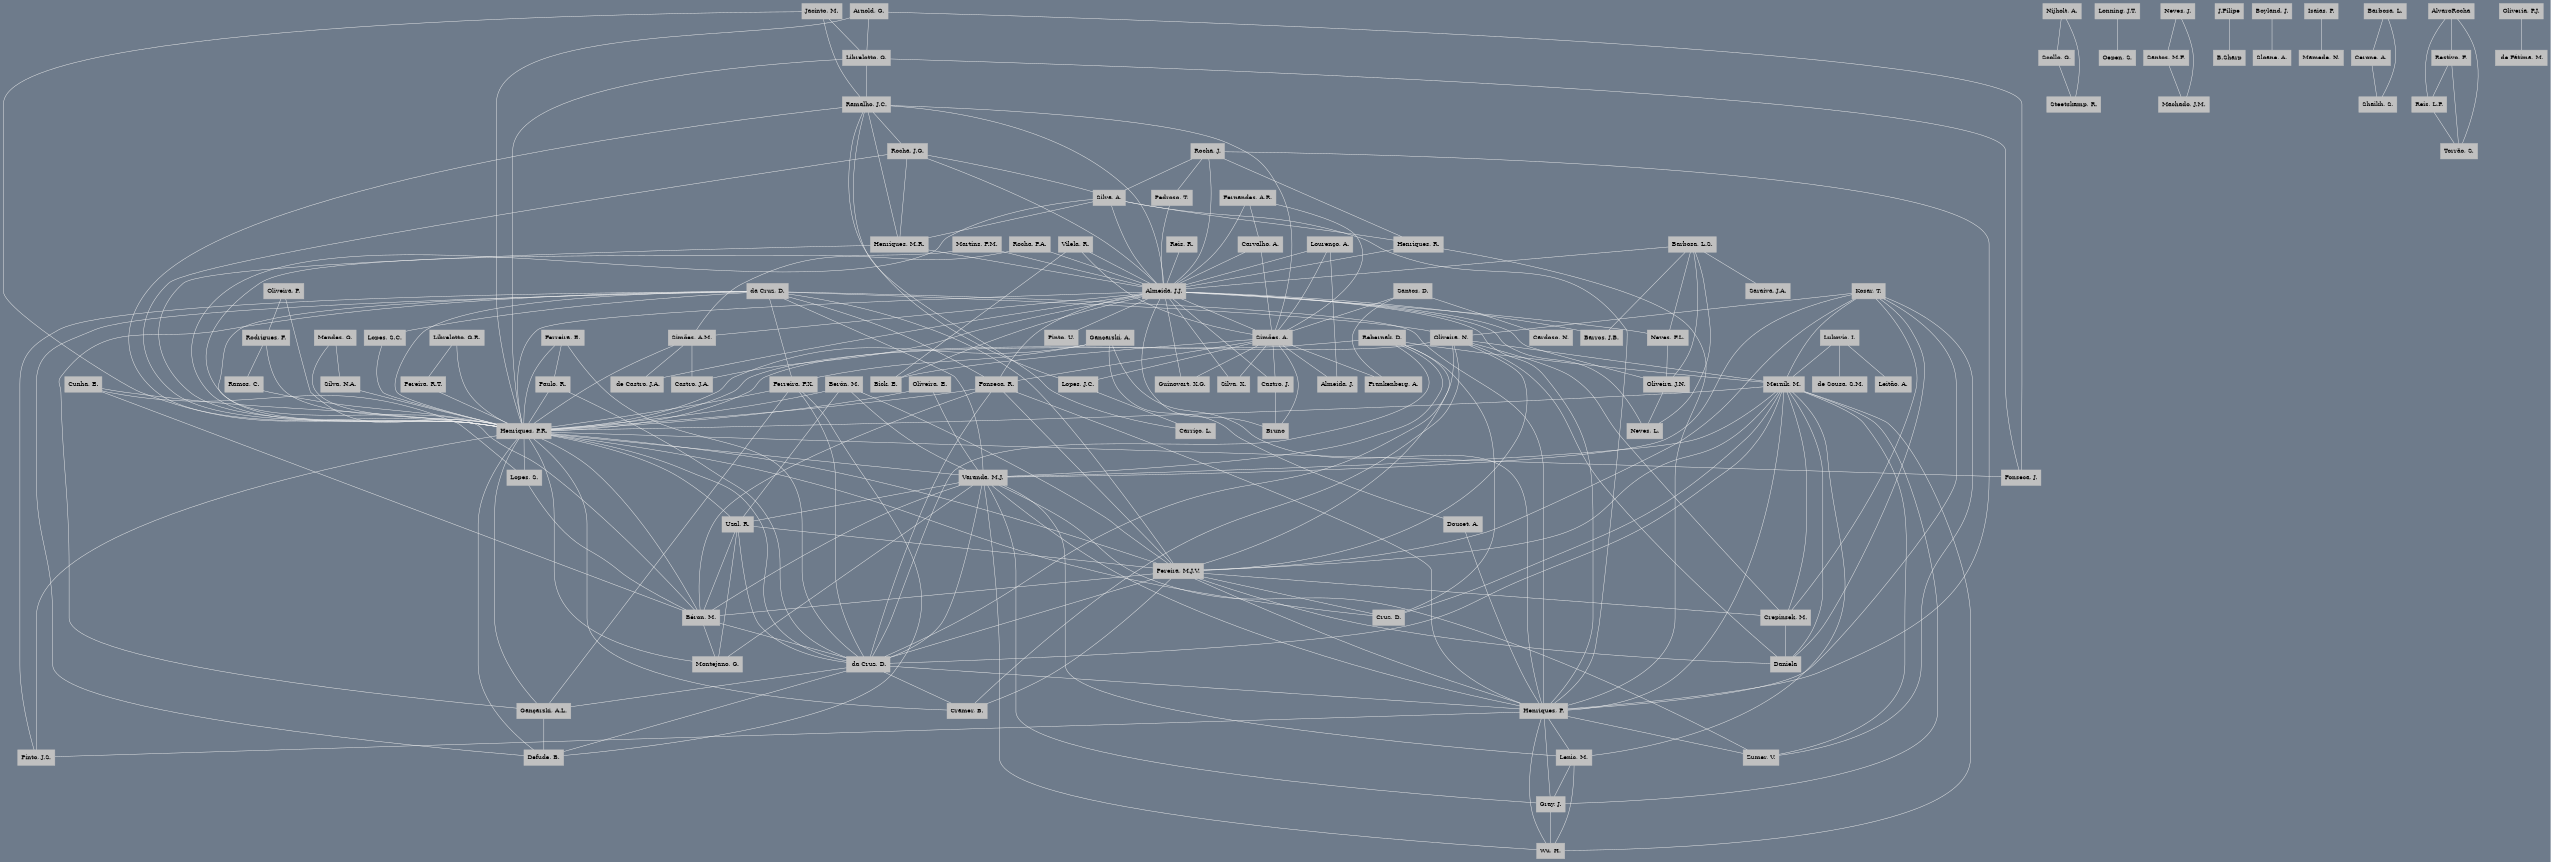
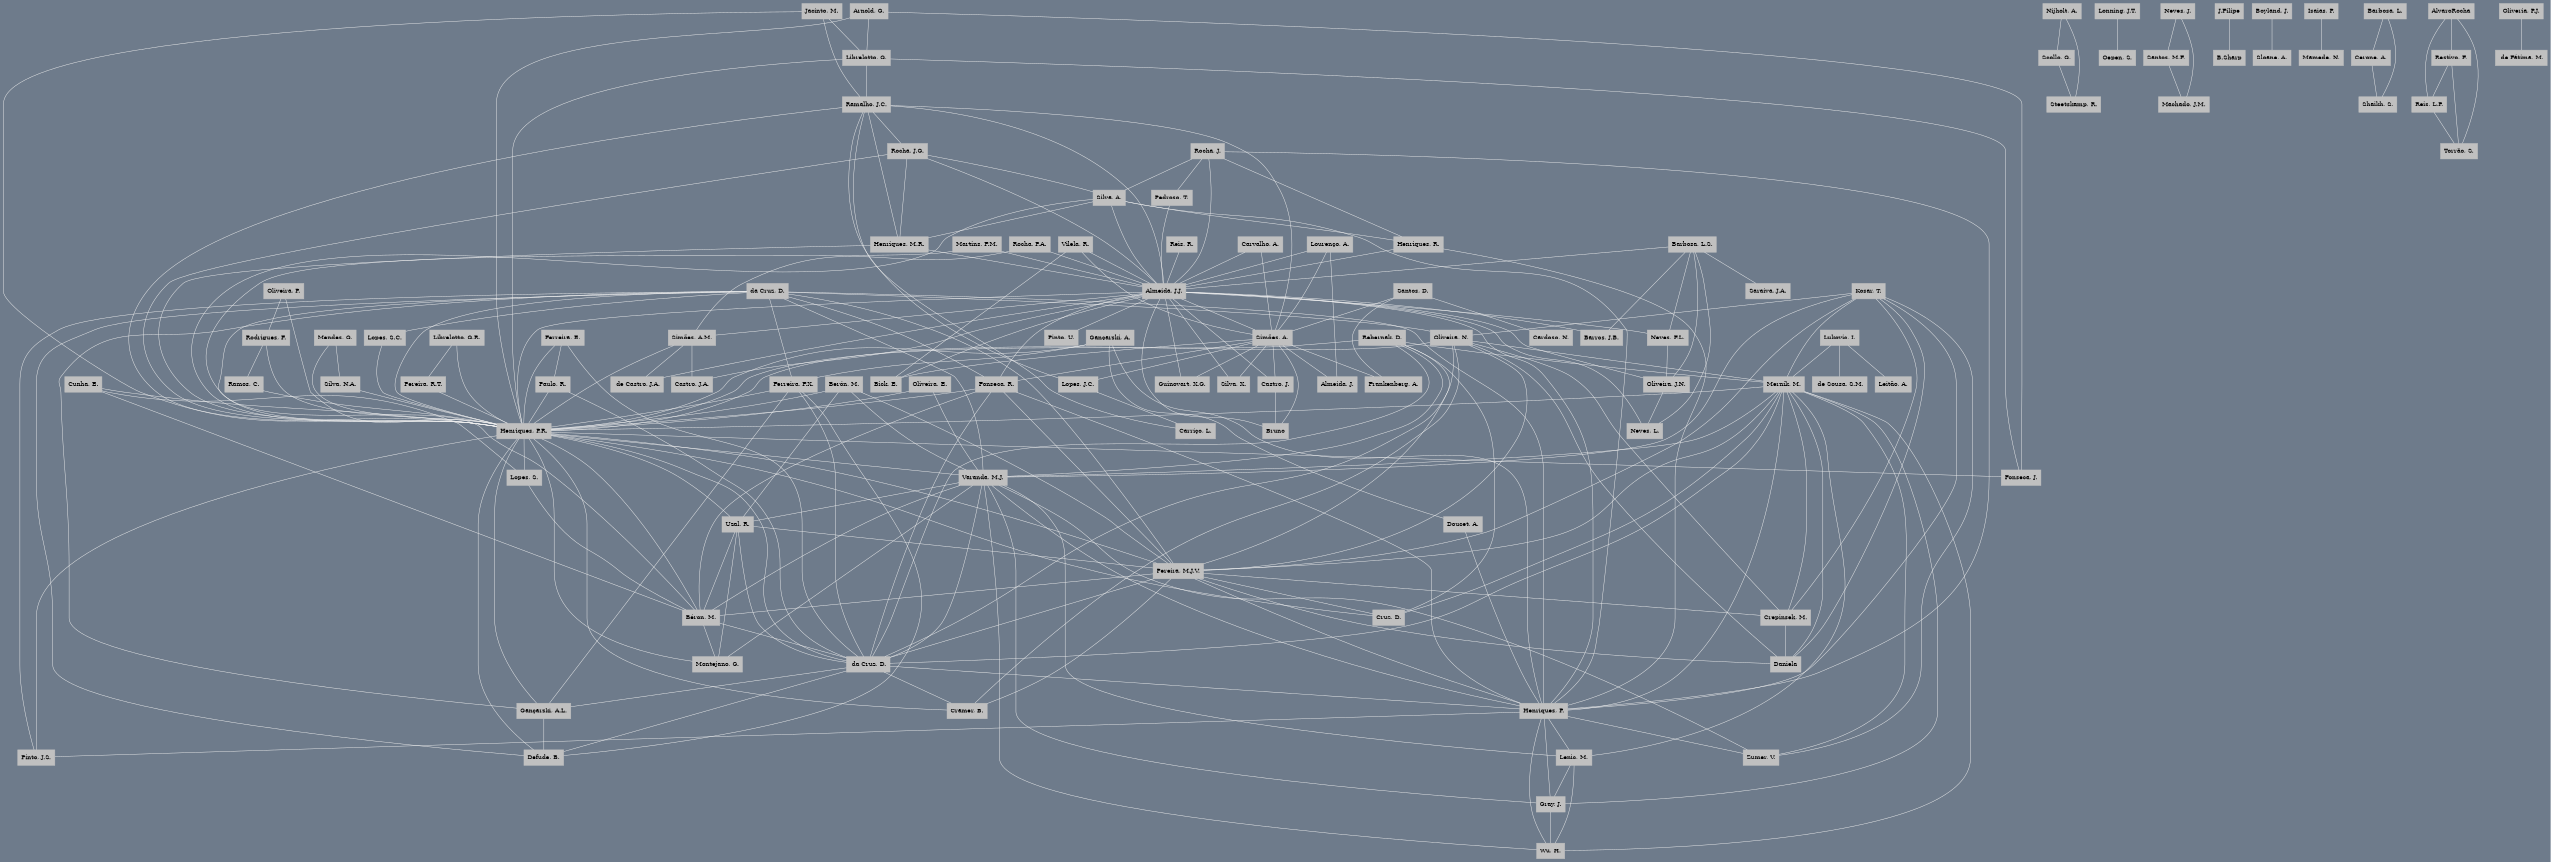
(1248, 198) -> none
